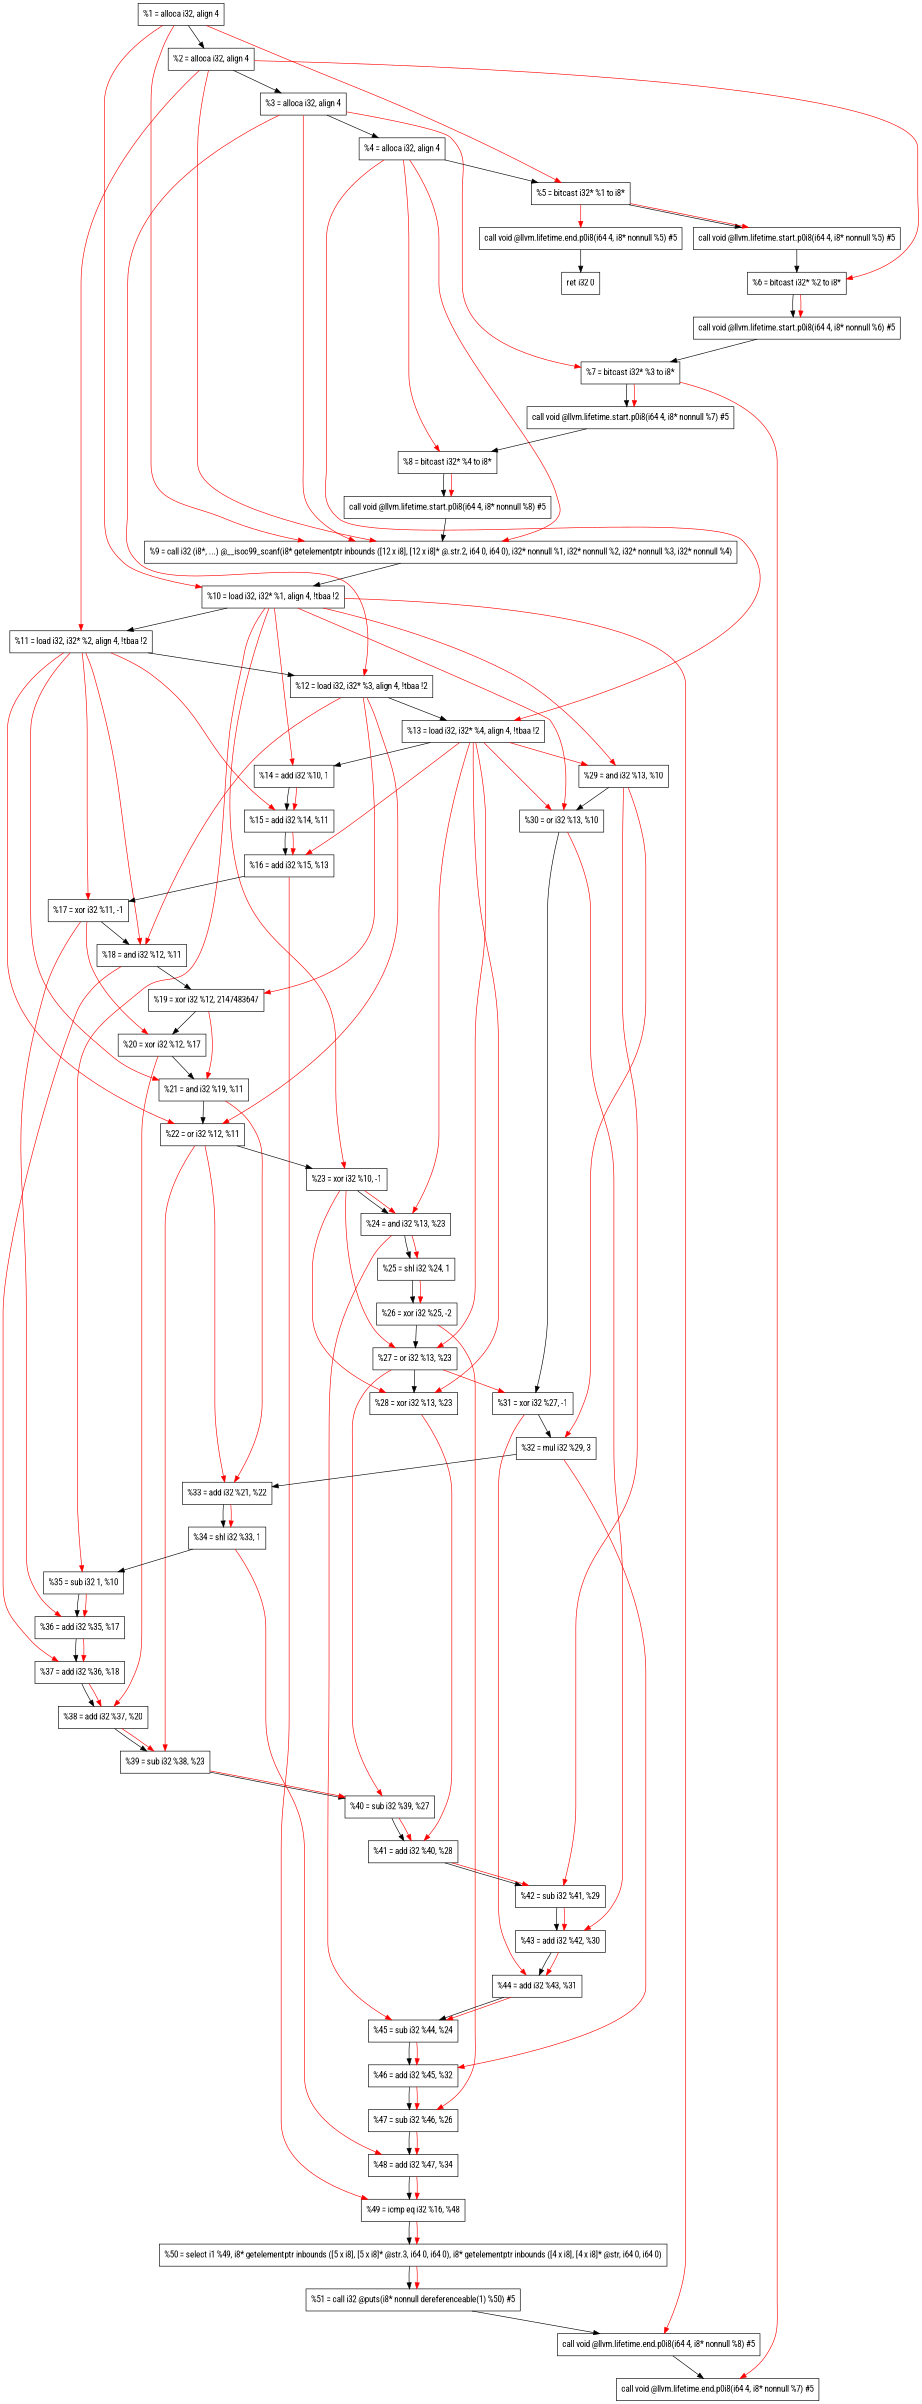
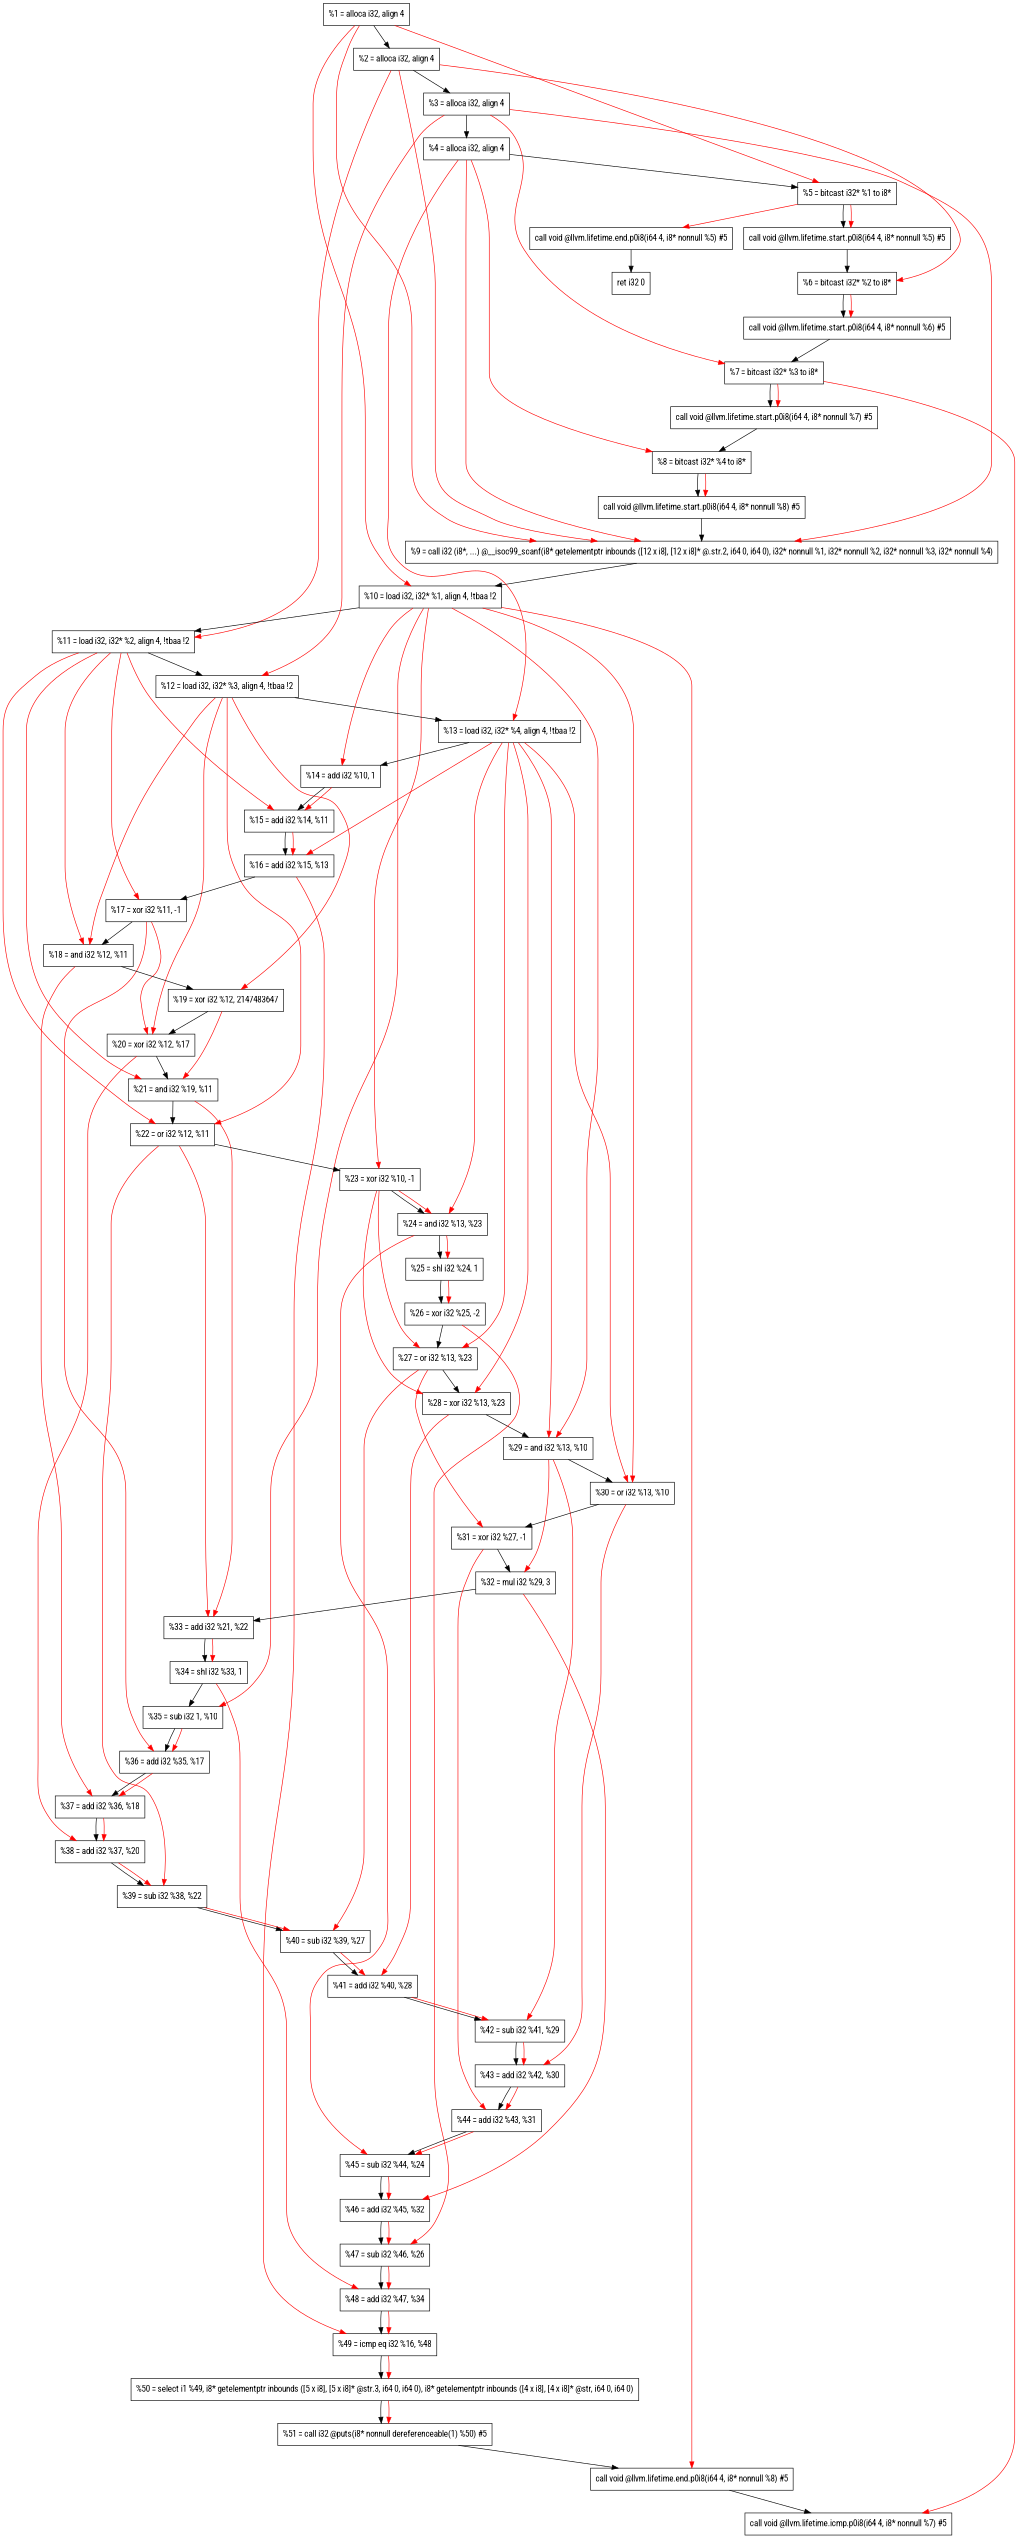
none -> (204, 866)
none -> (504, 1424)
(165, 1762) -> (162, 1897)
(718, 2390) -> (848, 2524)
